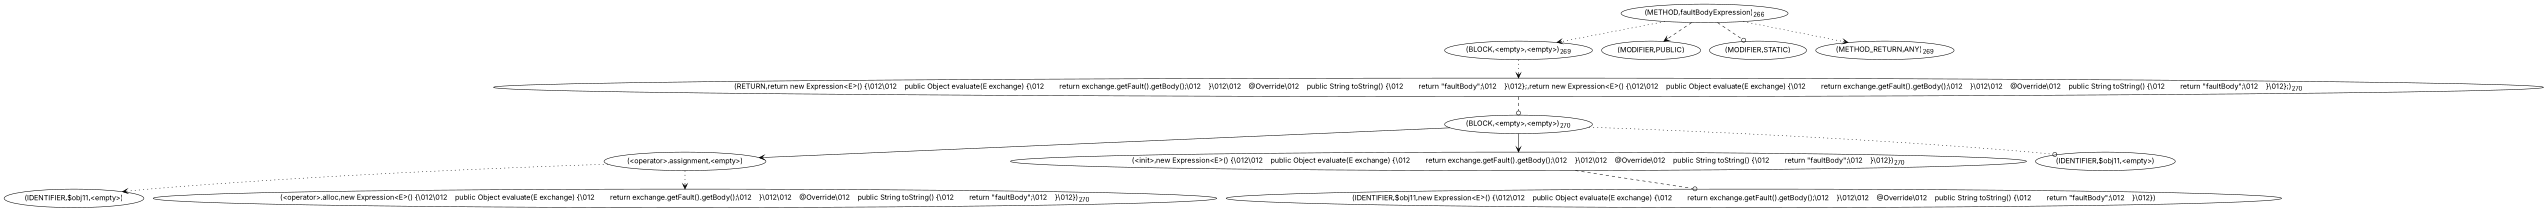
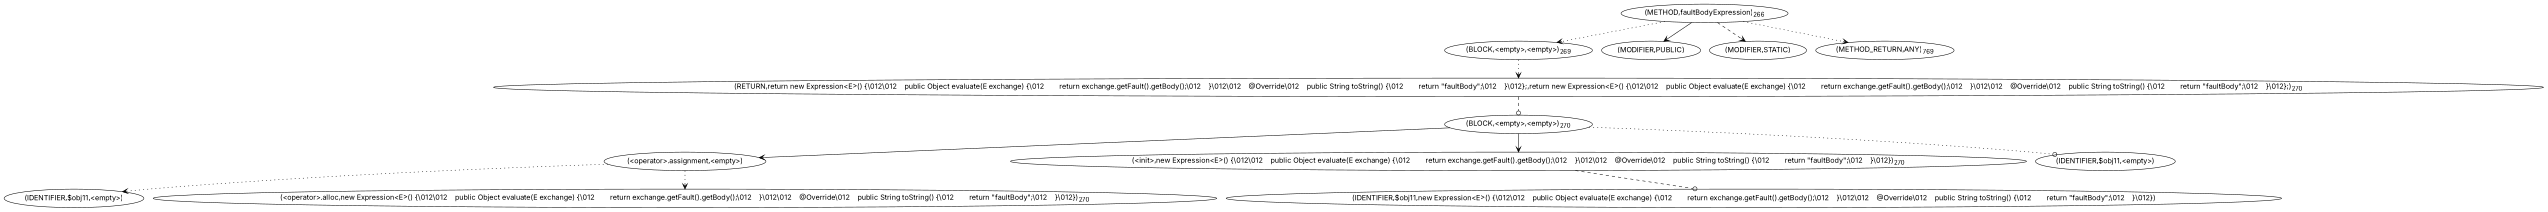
(1680, 31) -> (1680, 31)
(1730, 31) -> (1730, 31)
(1928, 50) -> (1928, 50)
